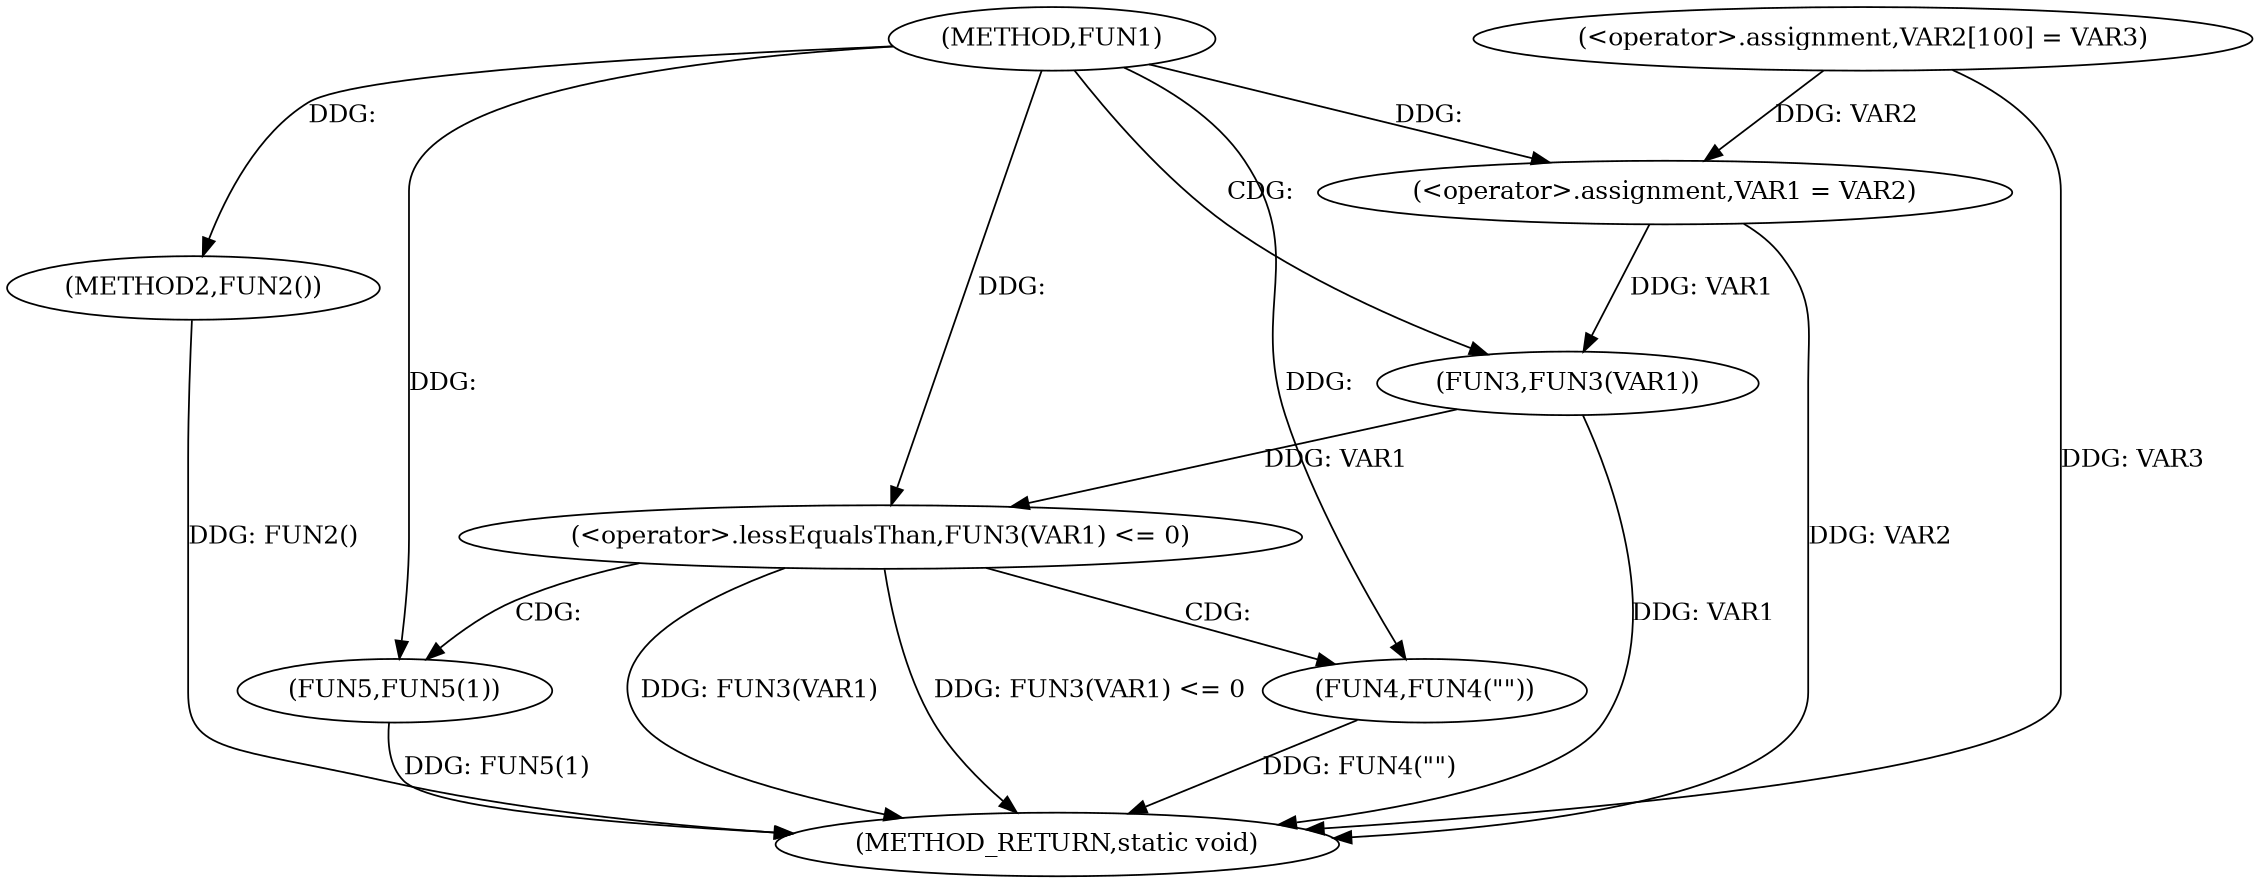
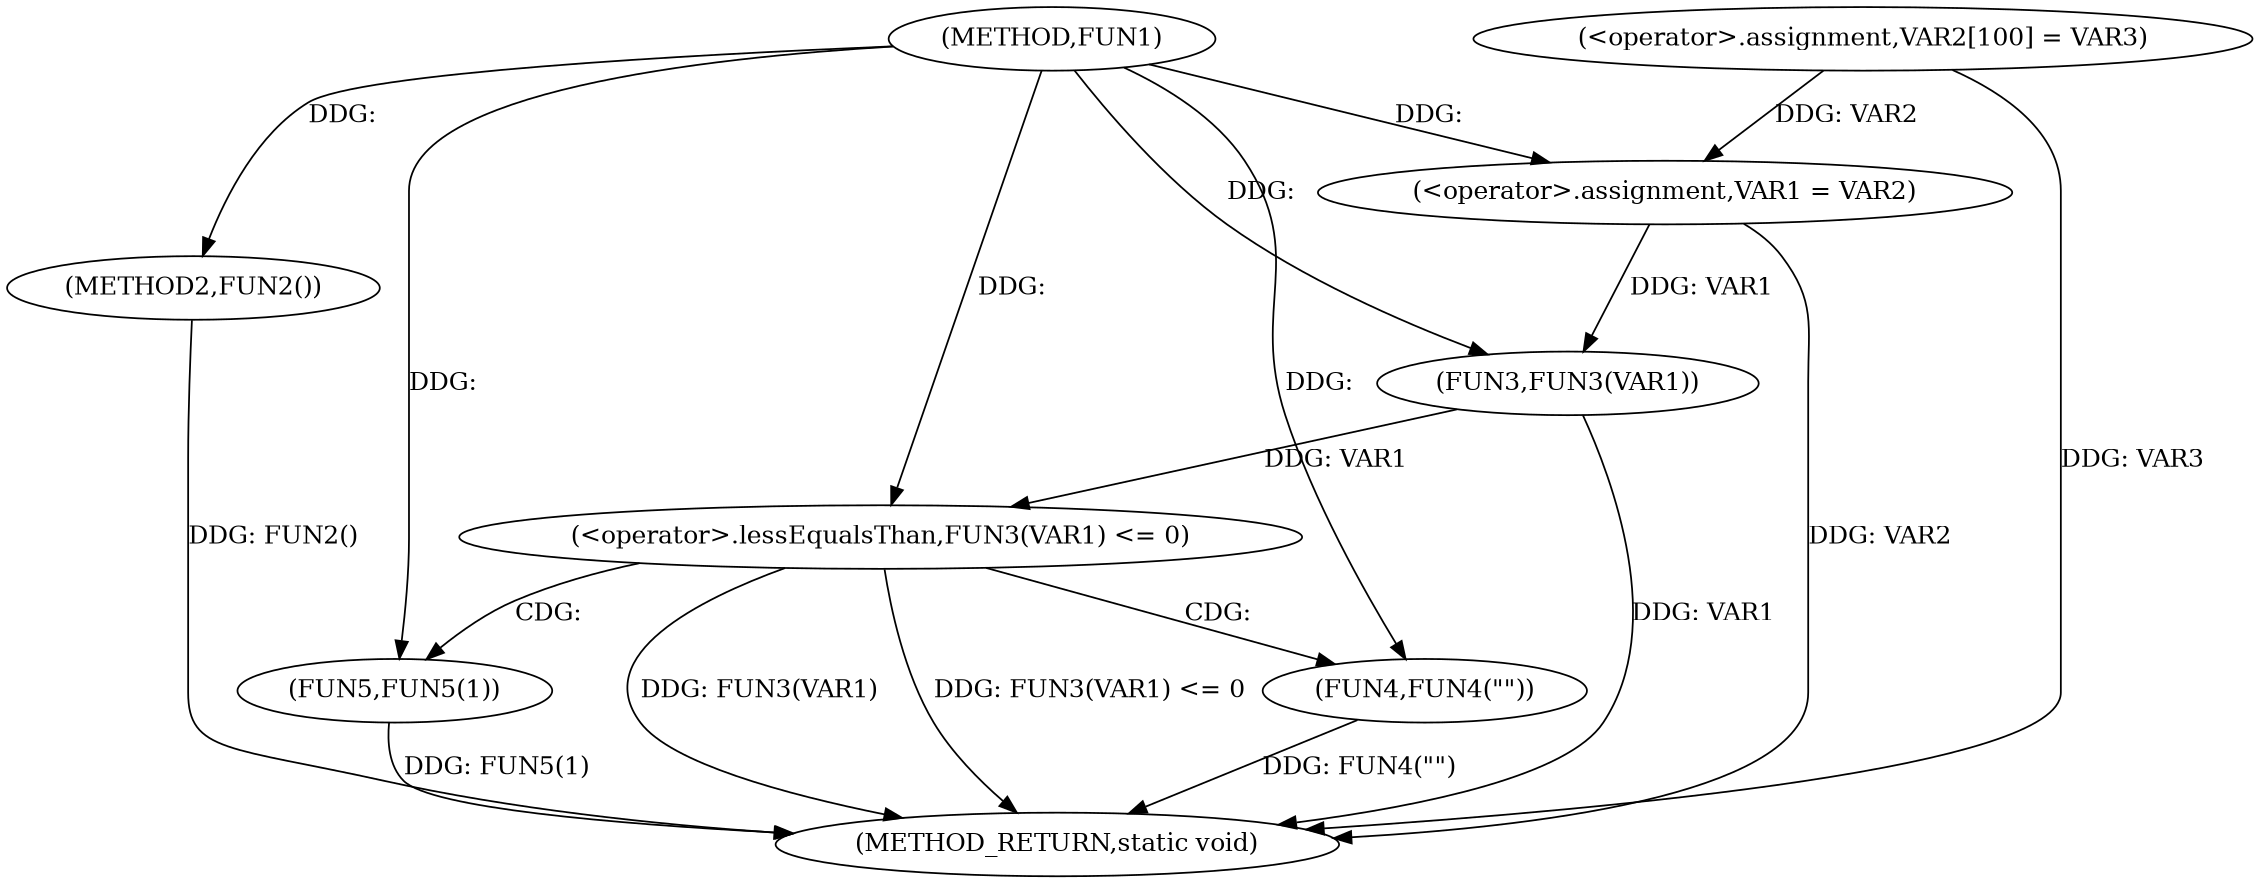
(1265, 193) -> (1265, 193)
